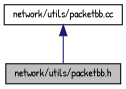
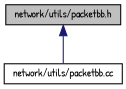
(63, 50) -> (63, 50)
